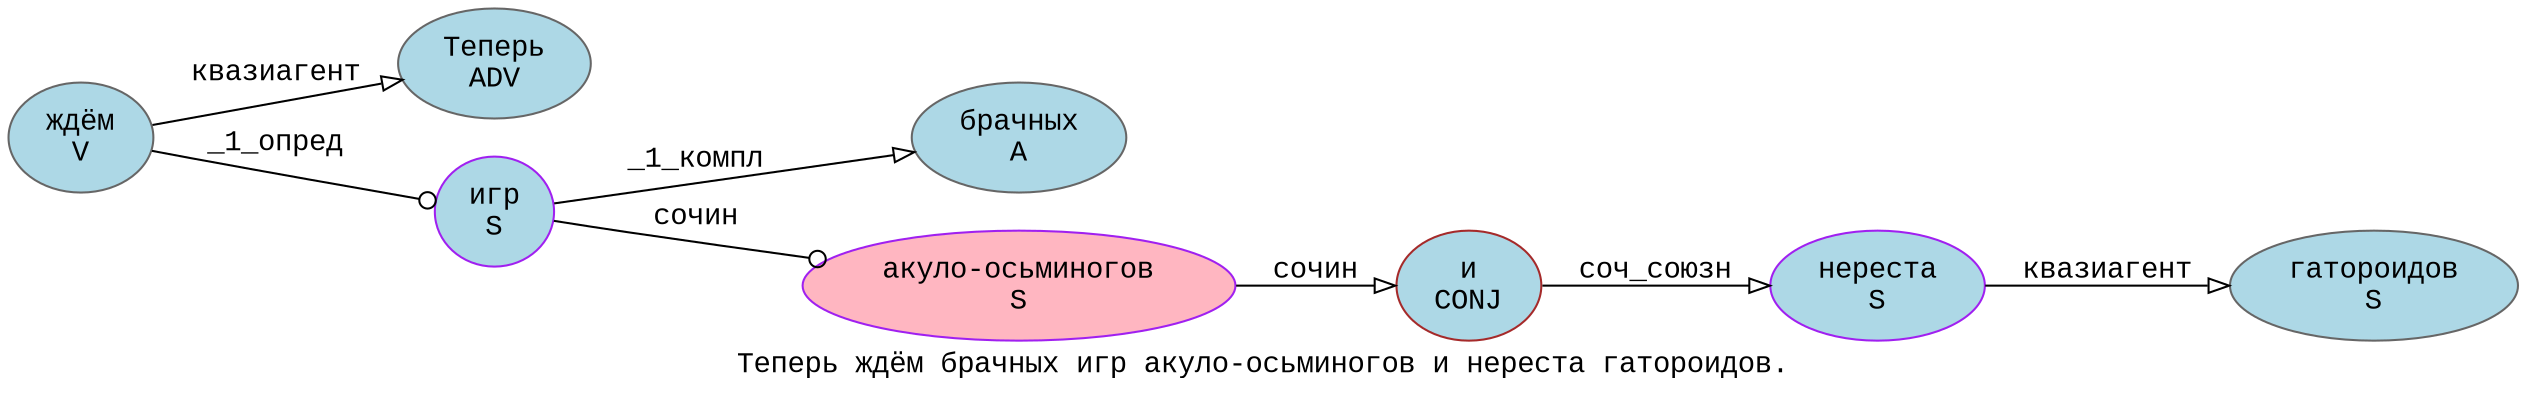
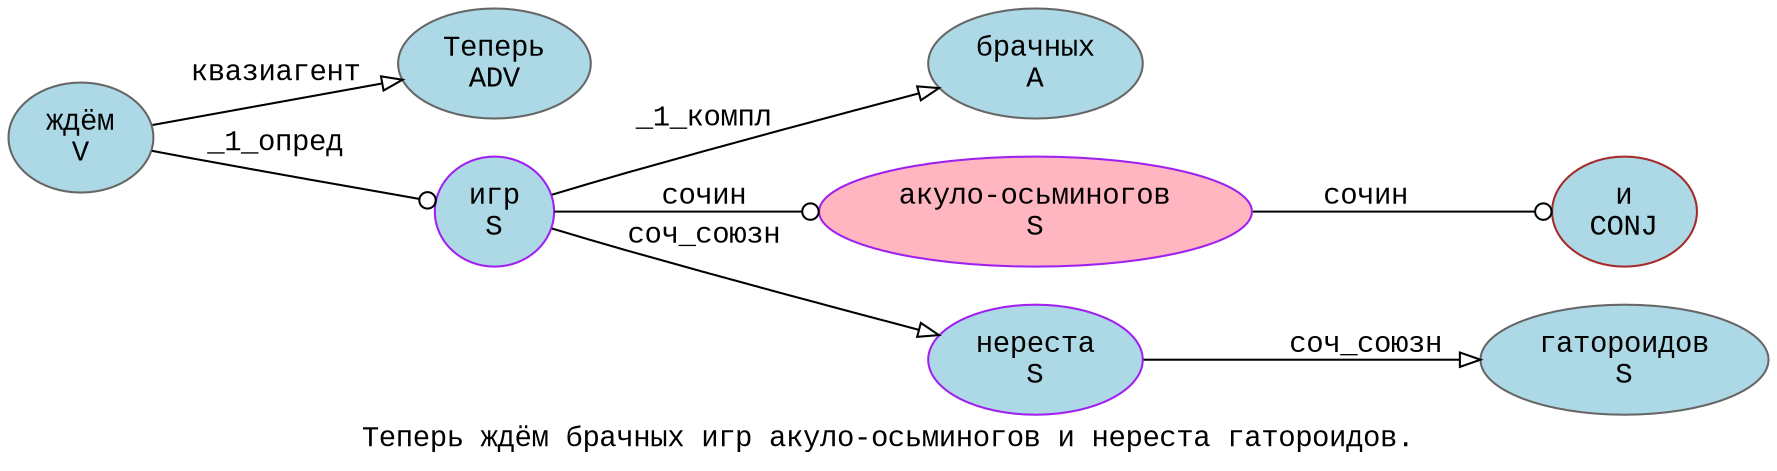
(2108, 270) -> (1366, 344)
(1305, 286) -> (1394, 212)
(1646, 286) -> (735, 281)
